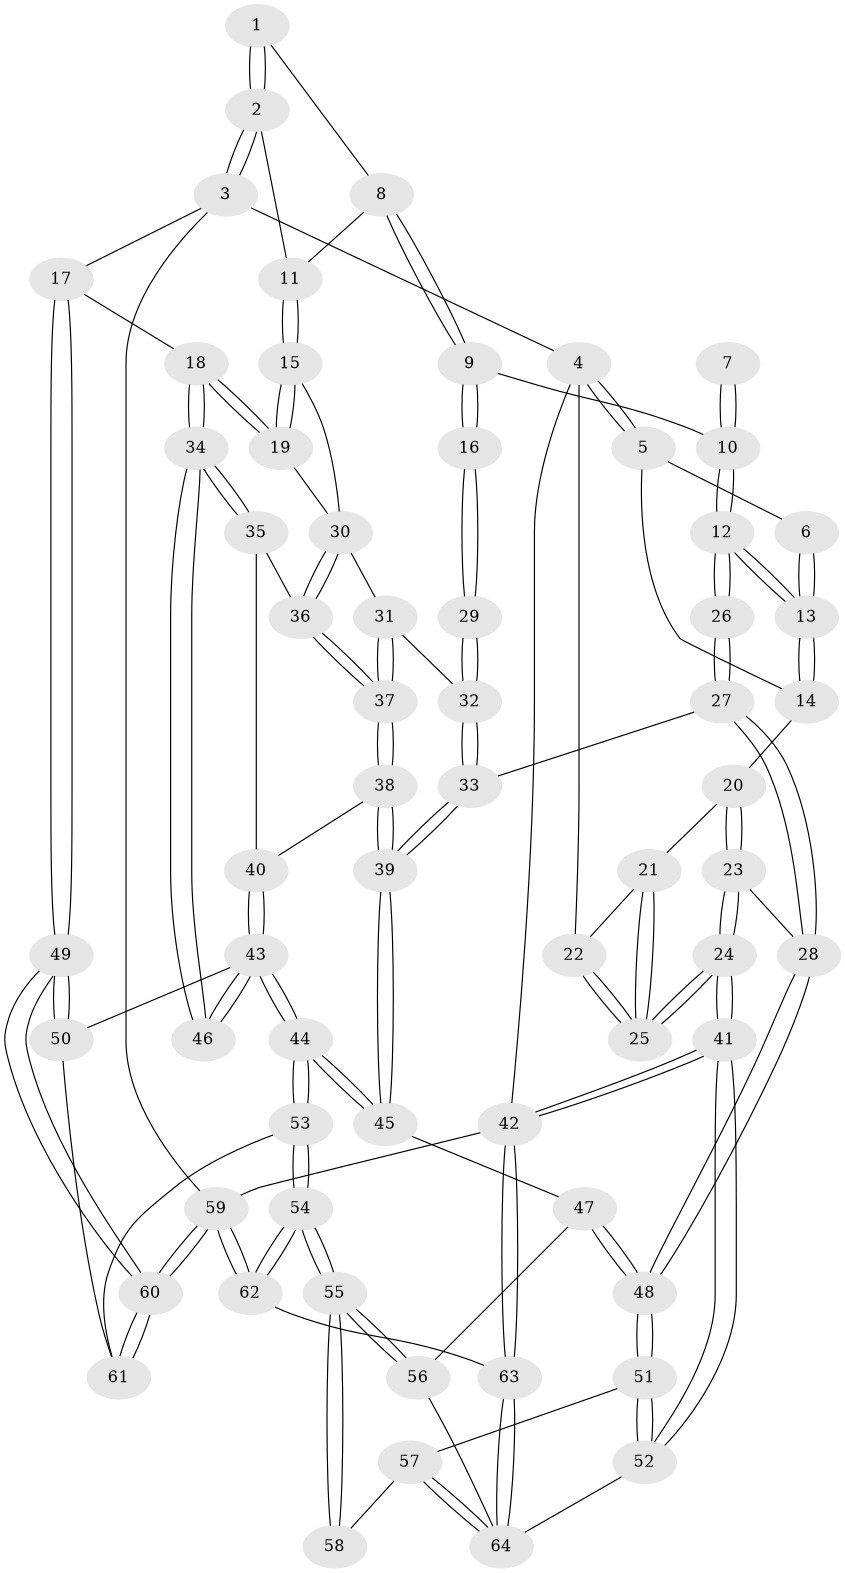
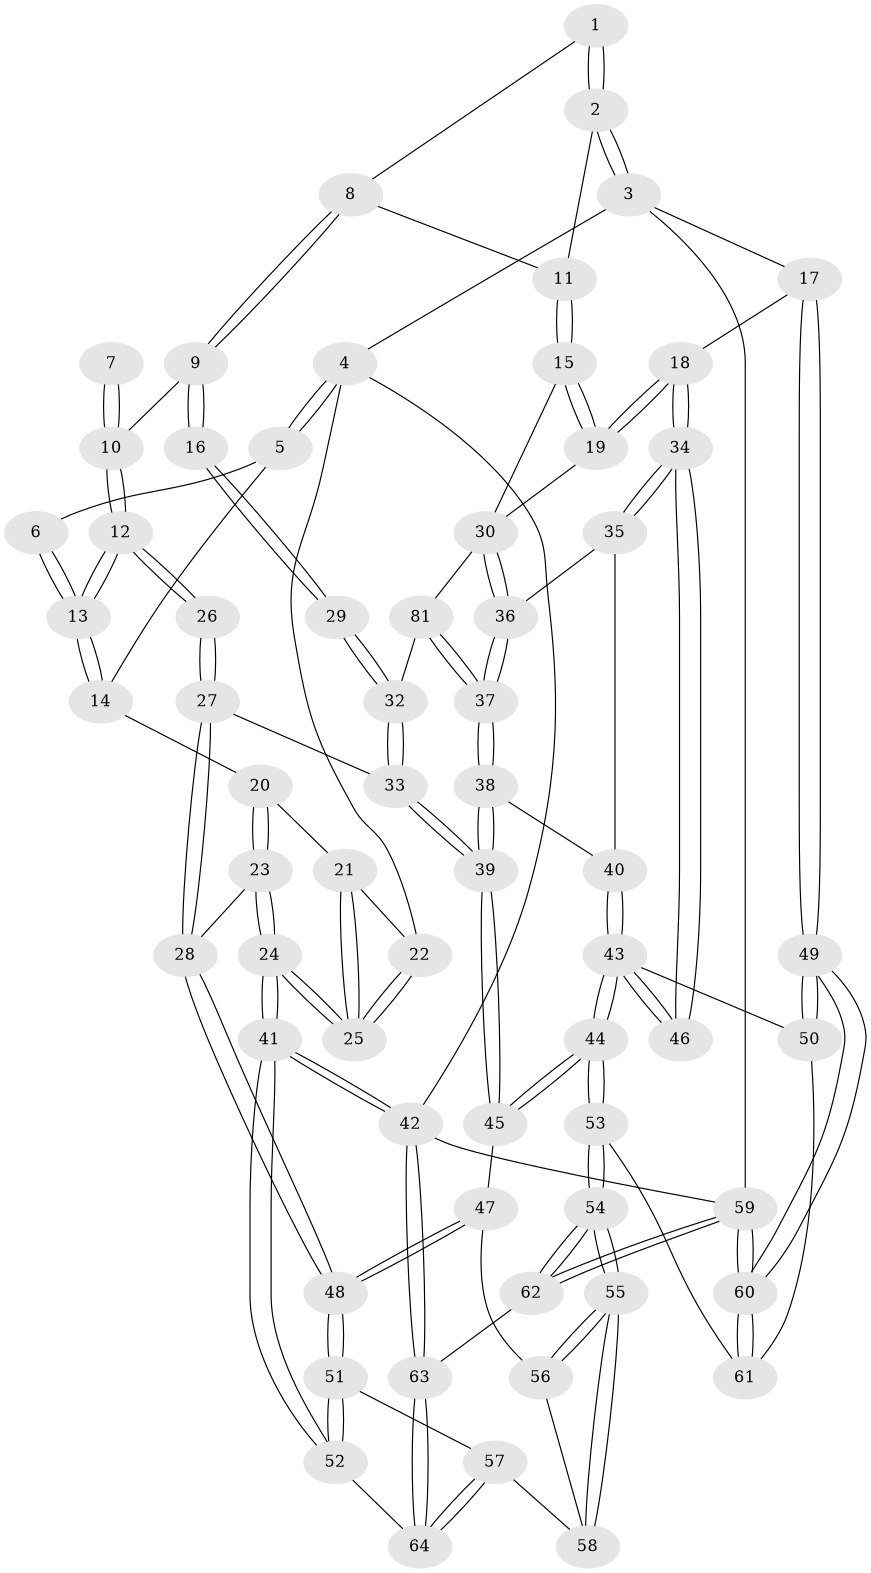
(385, 617) -> (421, 617)
(462, 1461) -> (565, 1462)
